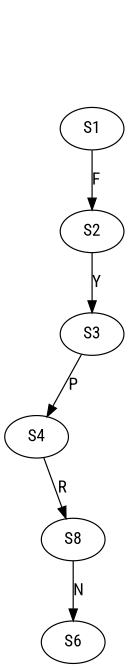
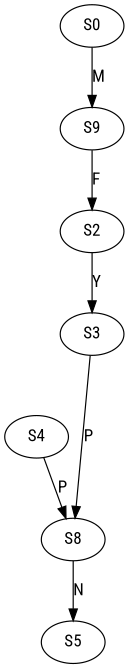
none -> (92, 26)
(92, 129) -> (92, 129)
(67, 380) -> (83, 431)
(63, 488) -> (63, 488)
(73, 642) -> (73, 642)
